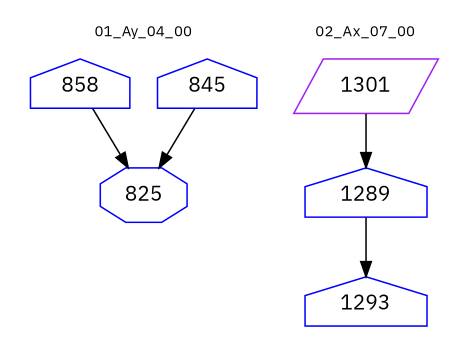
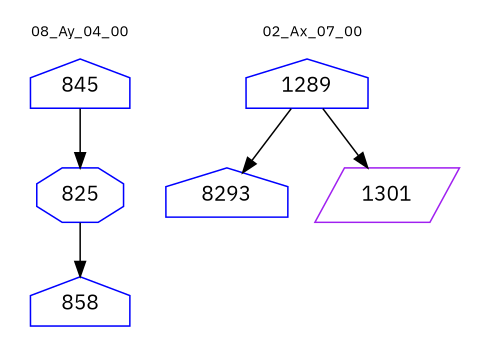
(144, 33) -> (80, 33)
(107, 132) -> (80, 242)
(366, 133) -> (341, 132)
(366, 304) -> (227, 195)
